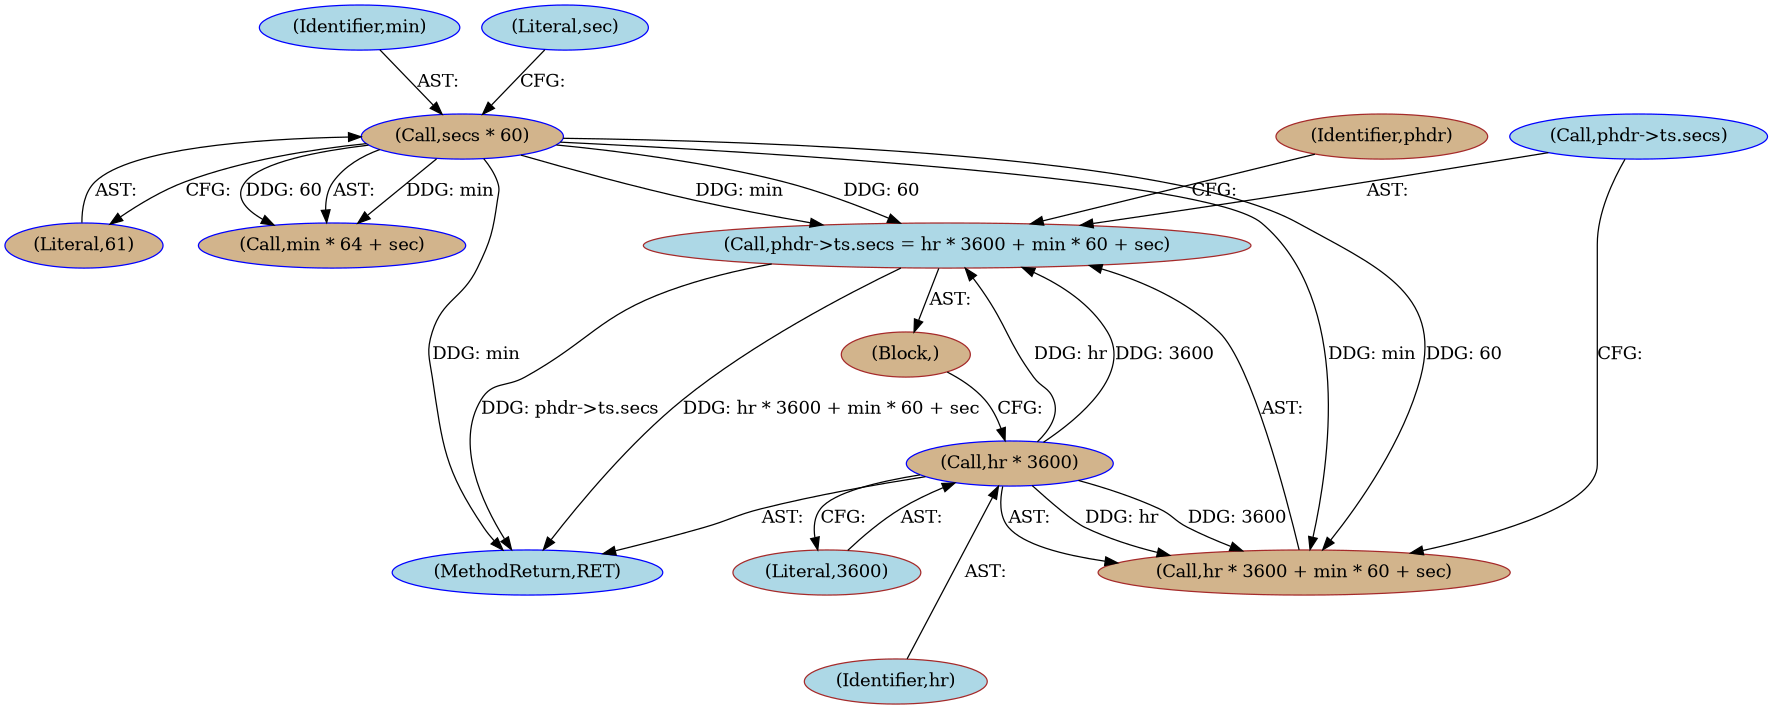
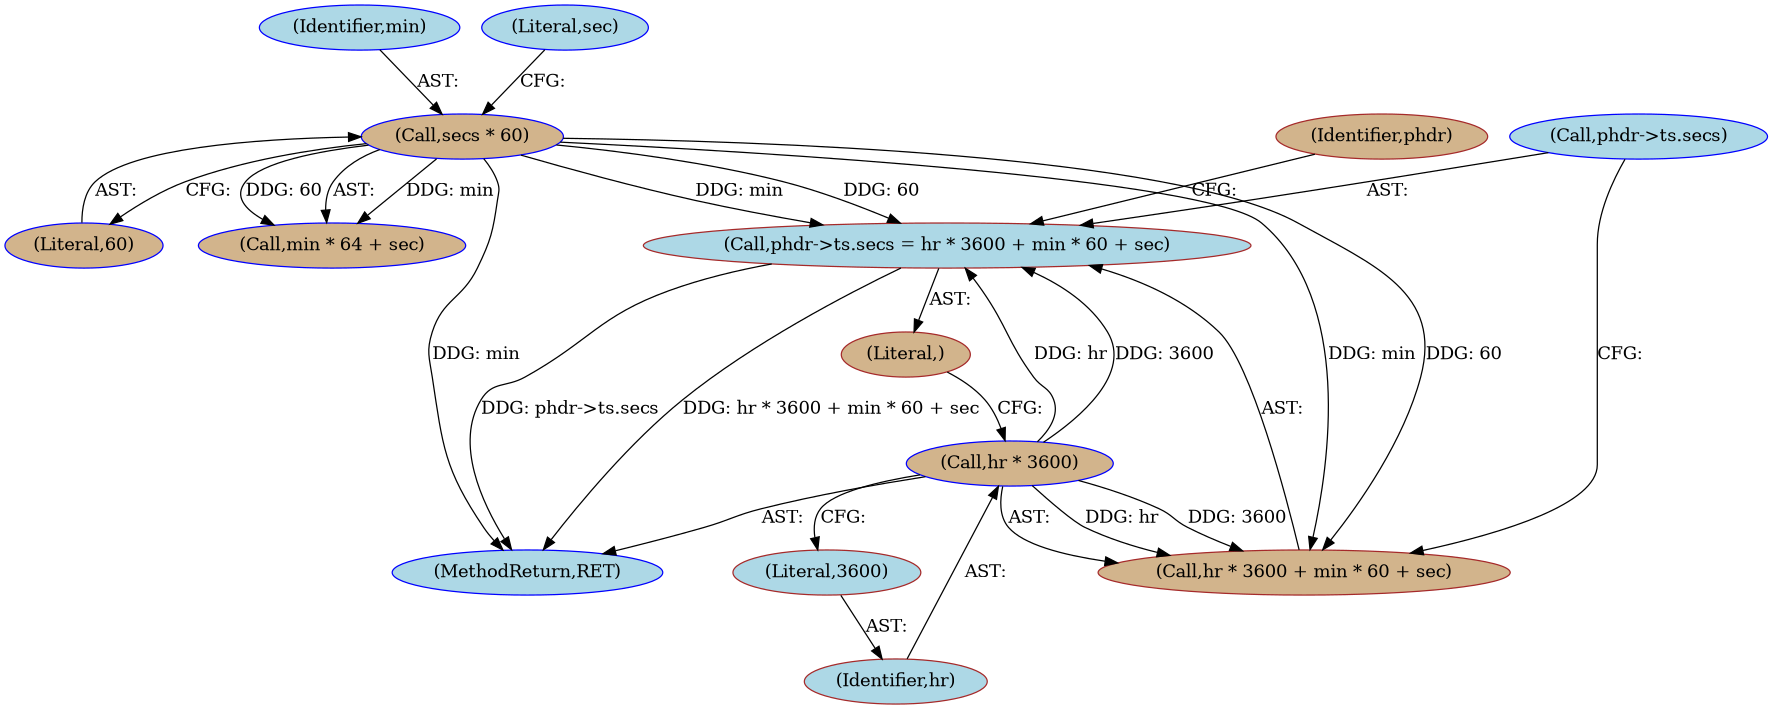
(84, 246) -> (84, 246)
(906, 355) -> (906, 355)
(892, 514) -> (858, 622)
